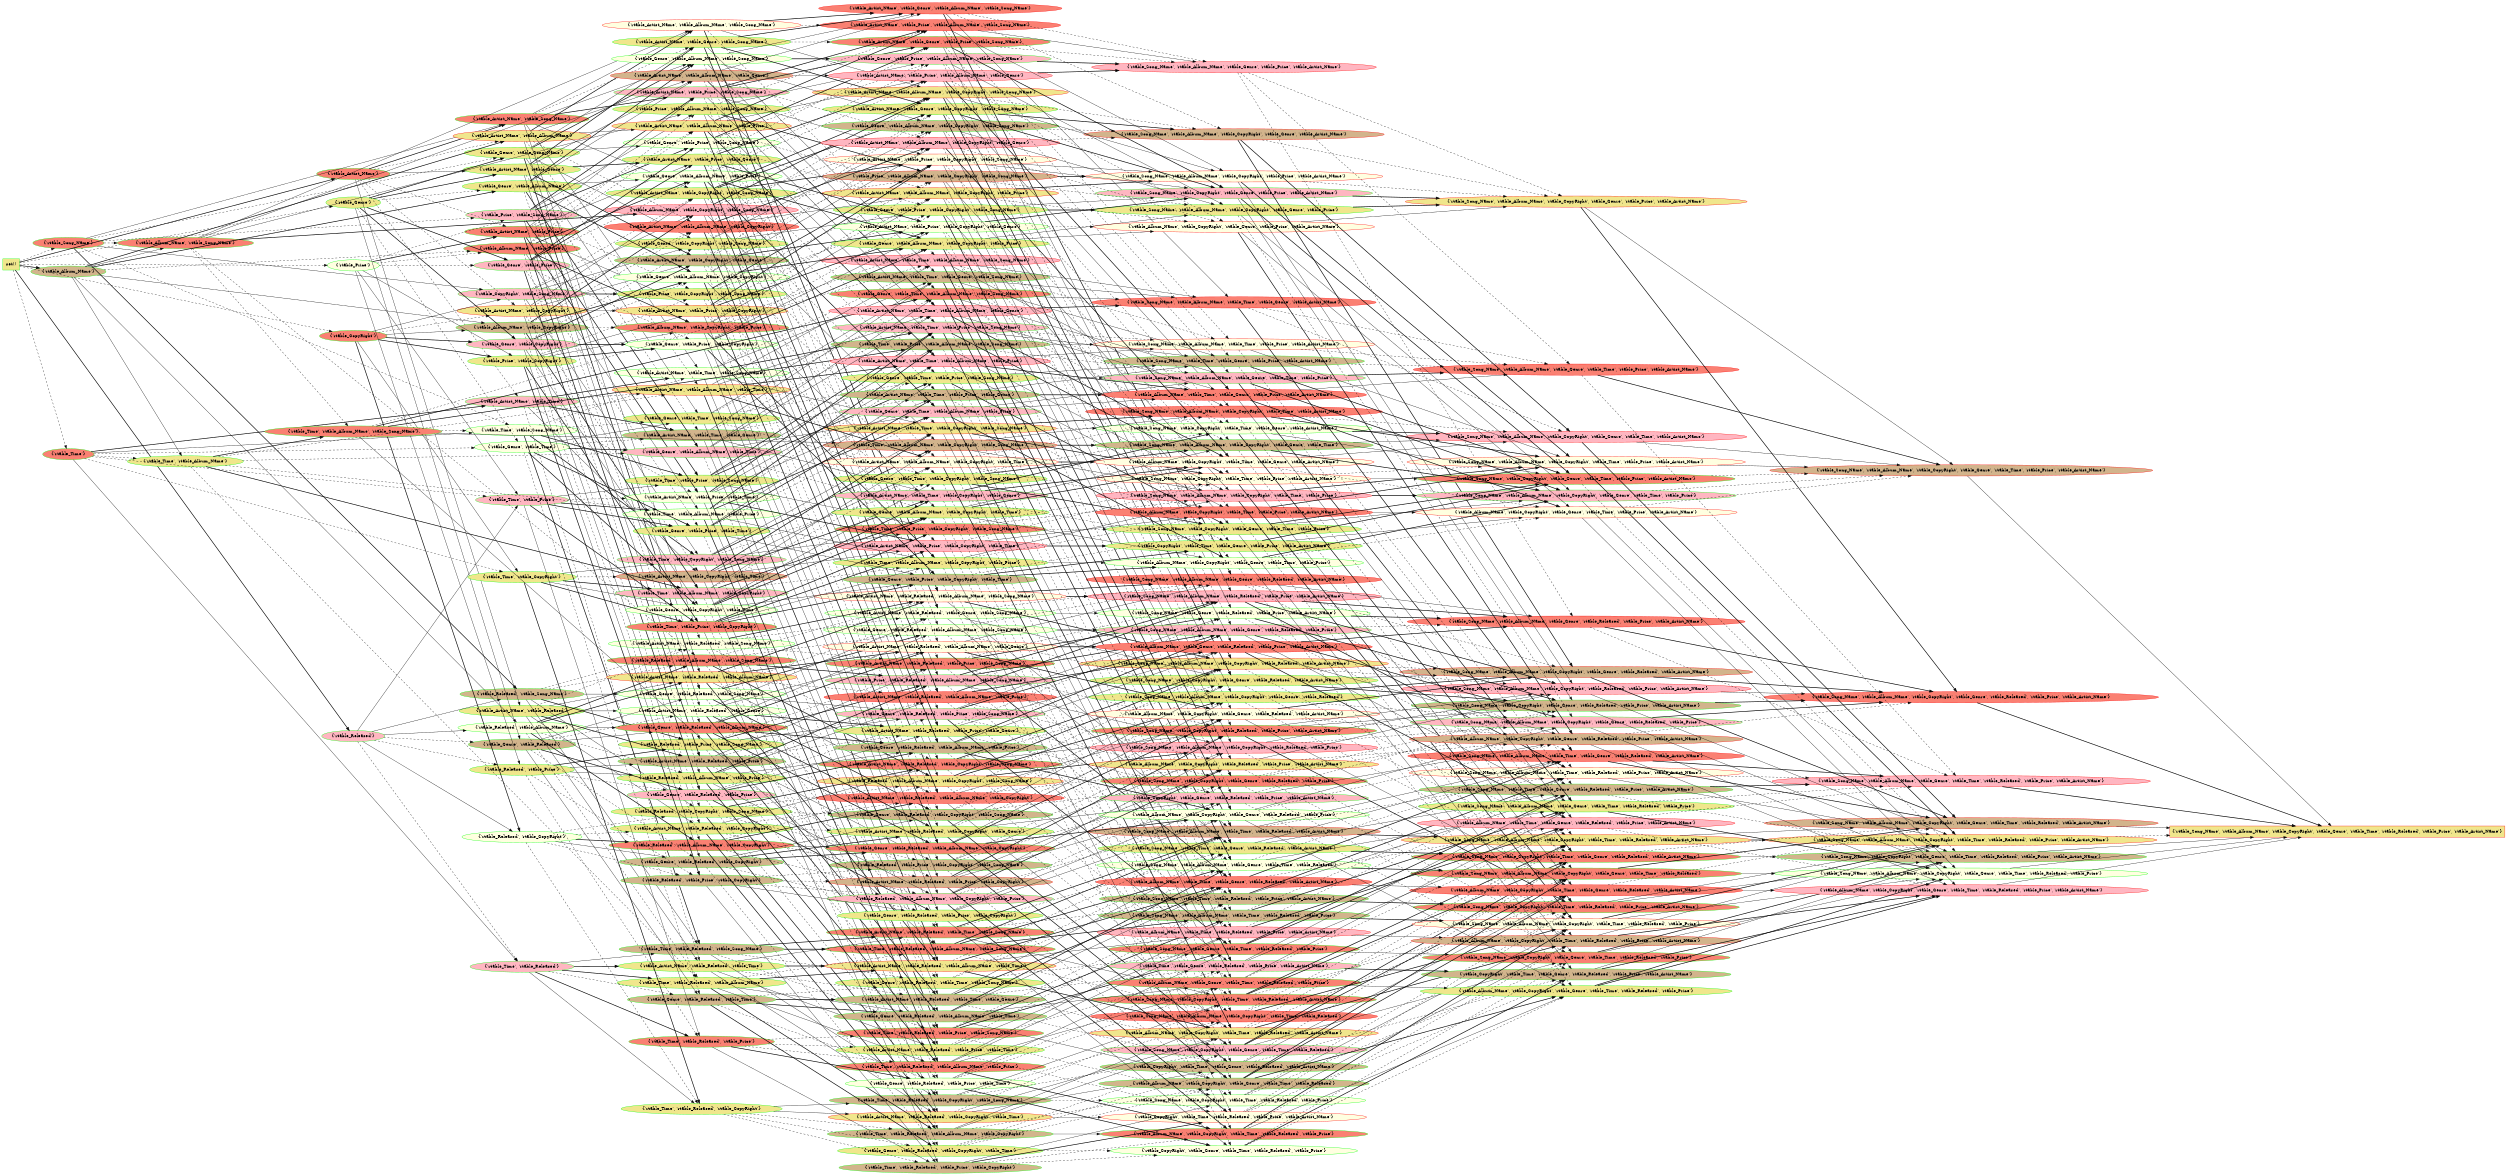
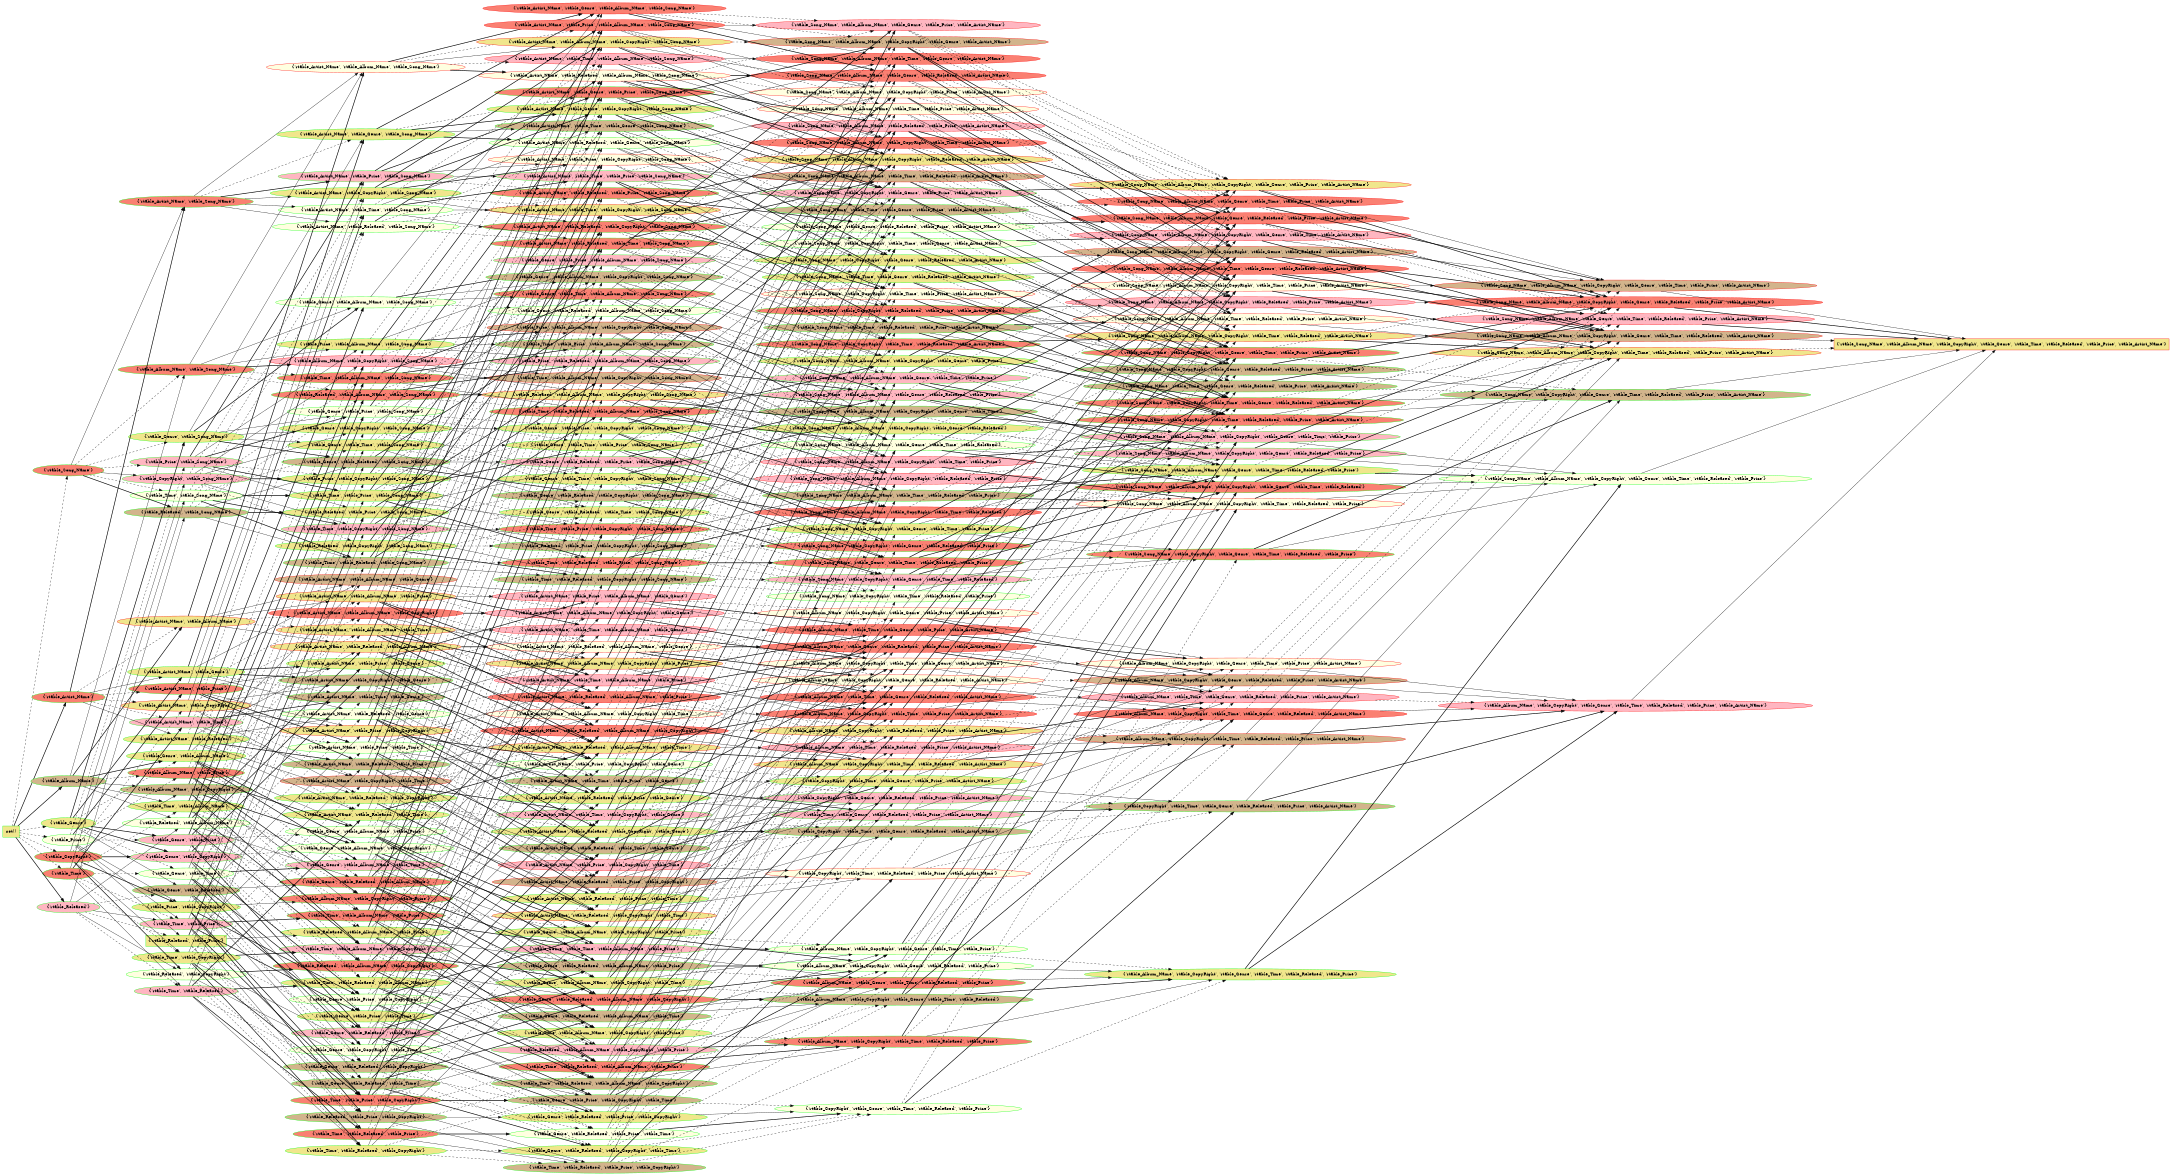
(452, 431) -> (267, 443)
(702, 514) -> (366, 916)
(702, 694) -> (366, 462)
(599, 744) -> none
(522, 770) -> (186, 941)
